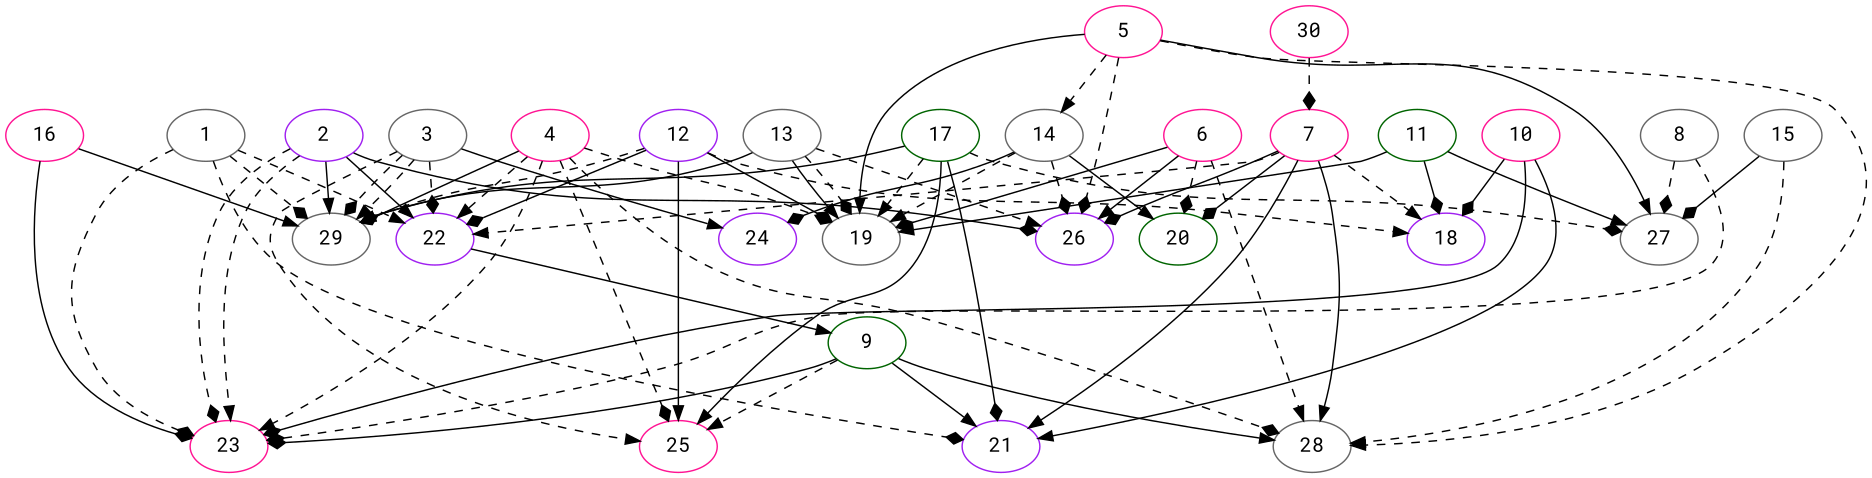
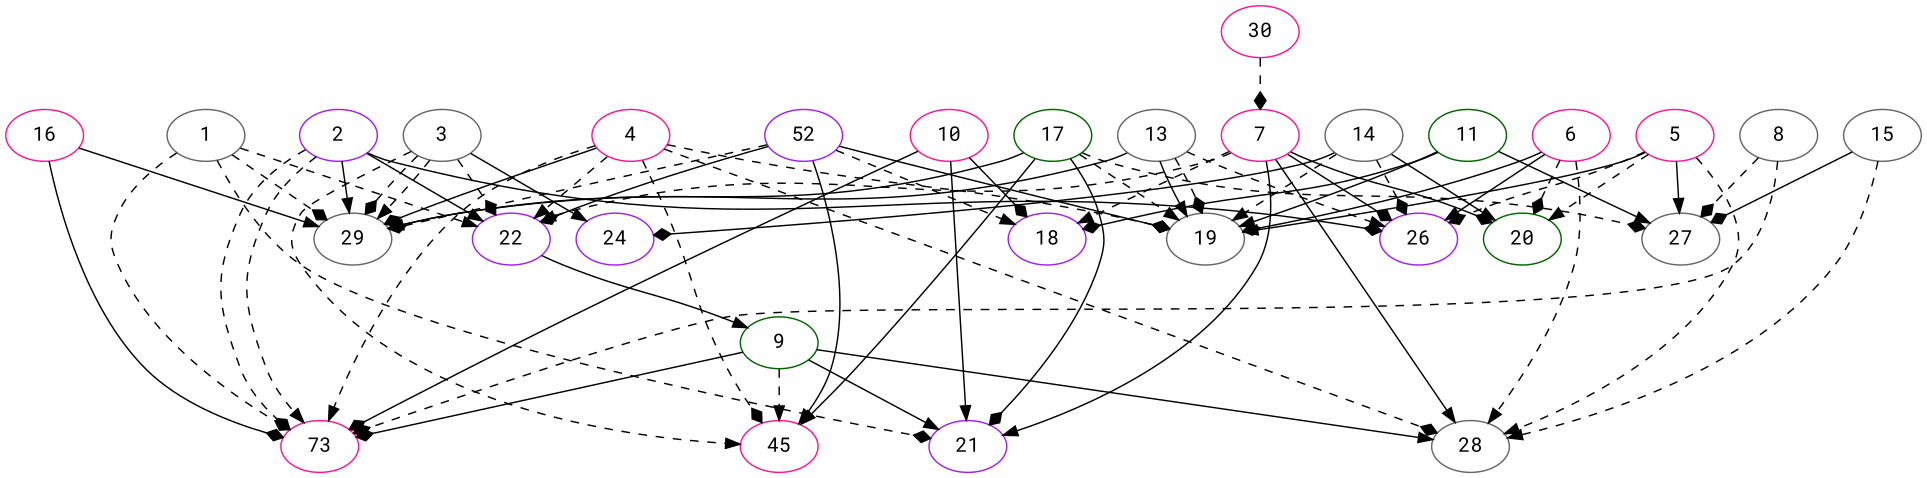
(1088, 78) -> (1605, 183)
(678, 135) -> (804, 135)
(229, 446) -> (320, 446)
(678, 446) -> (779, 446)
